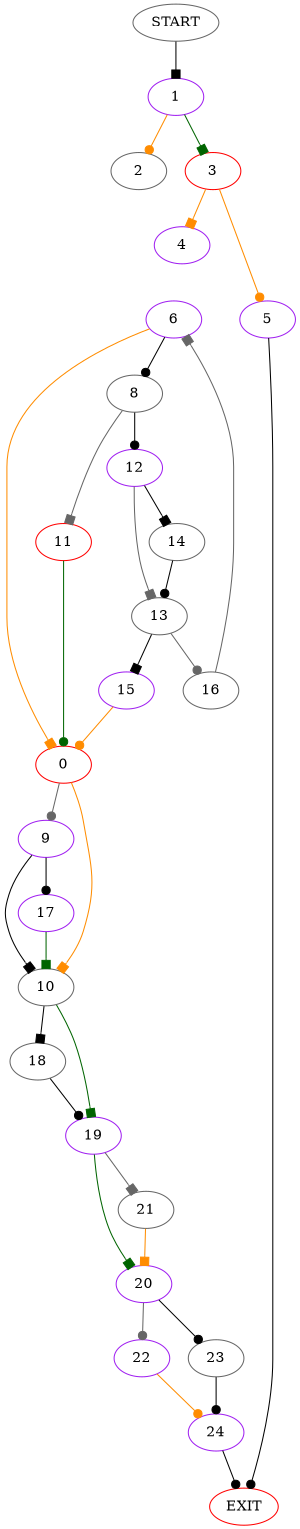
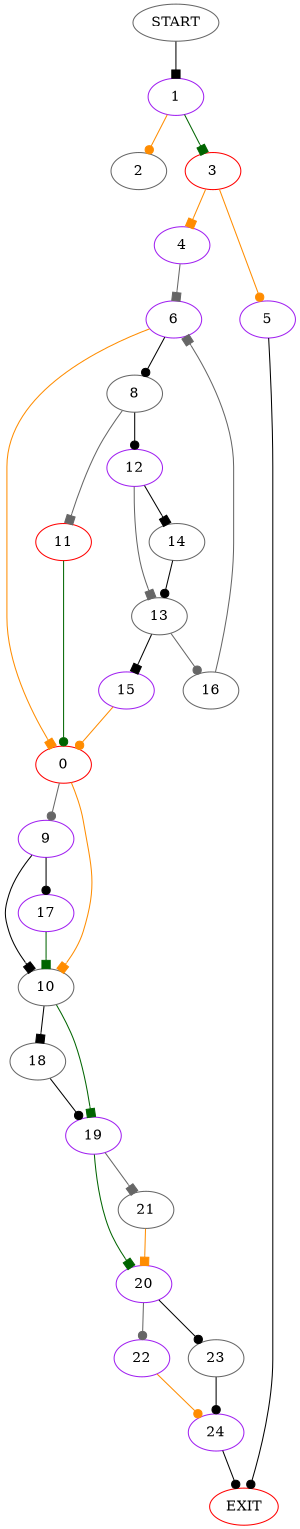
none -> (179, 277)
